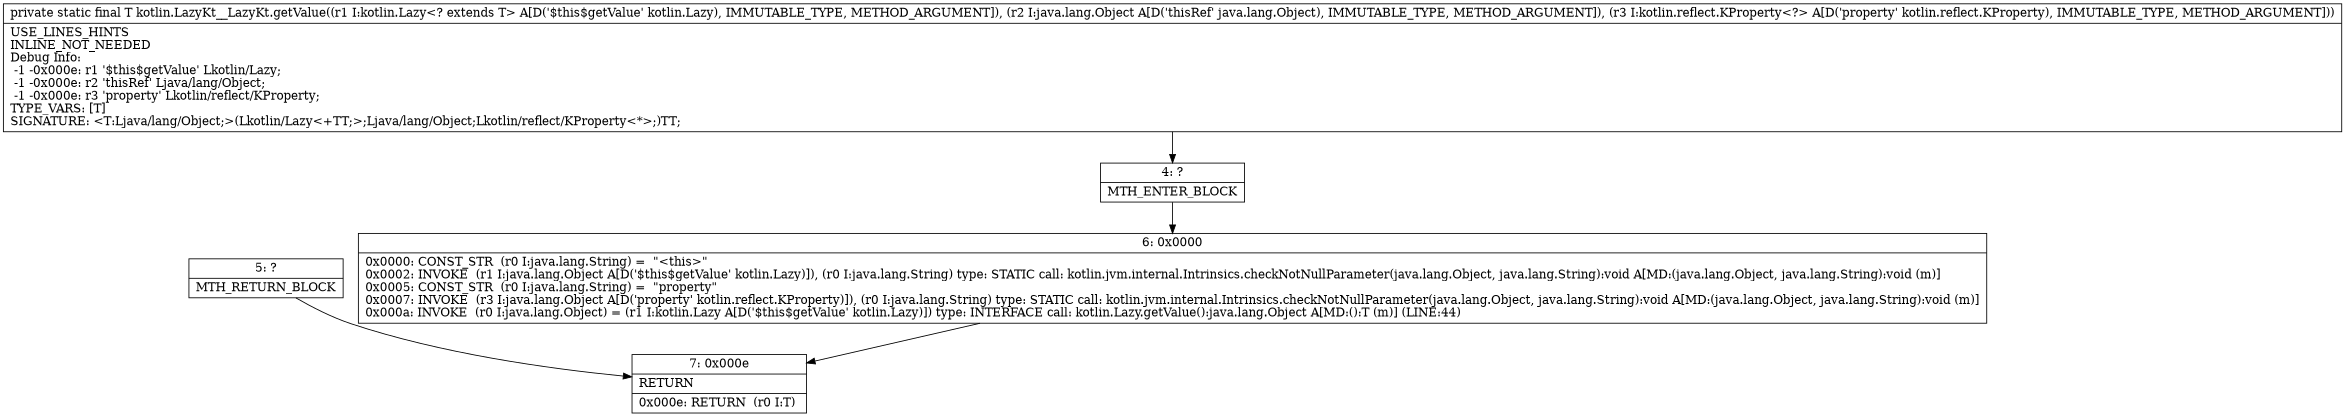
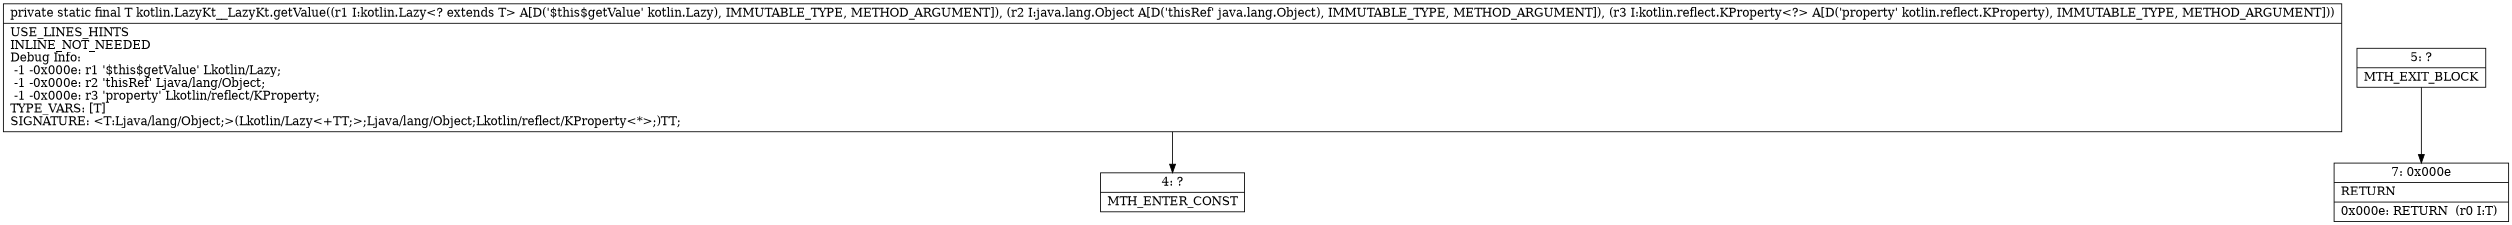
(1173, 192) -> (1173, 202)
(1173, 278) -> none
(266, 288) -> (2421, 77)
